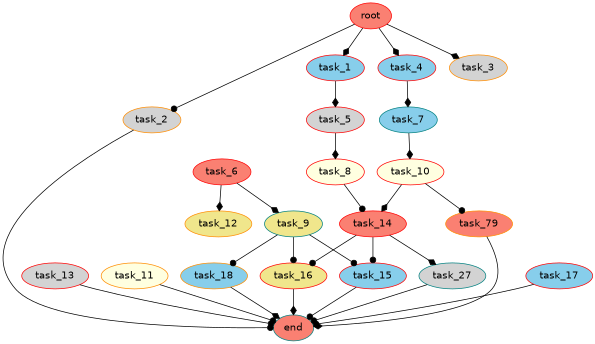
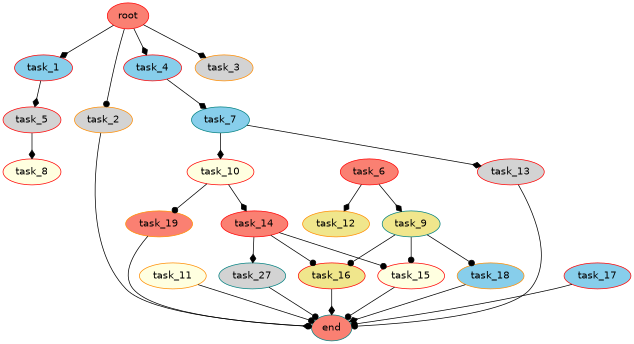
none -> (360, 145)
(352, 195) -> none
(479, 224) -> (159, 224)
(373, 276) -> (411, 276)
